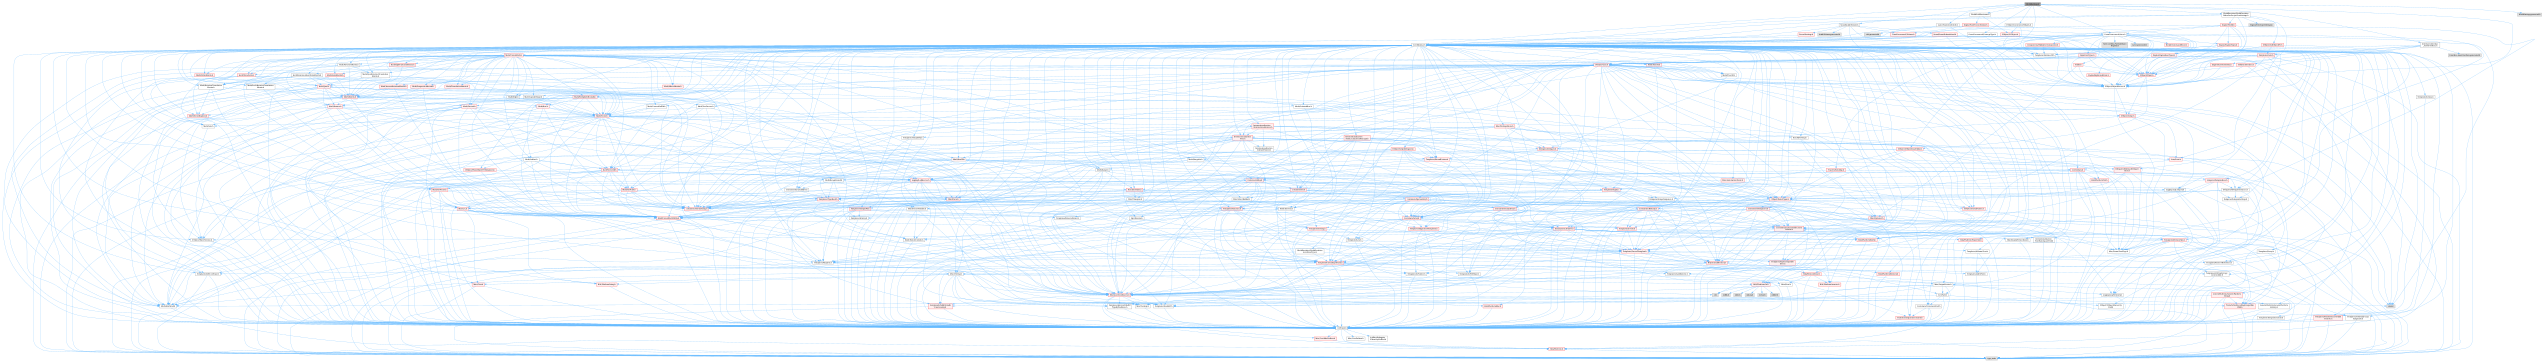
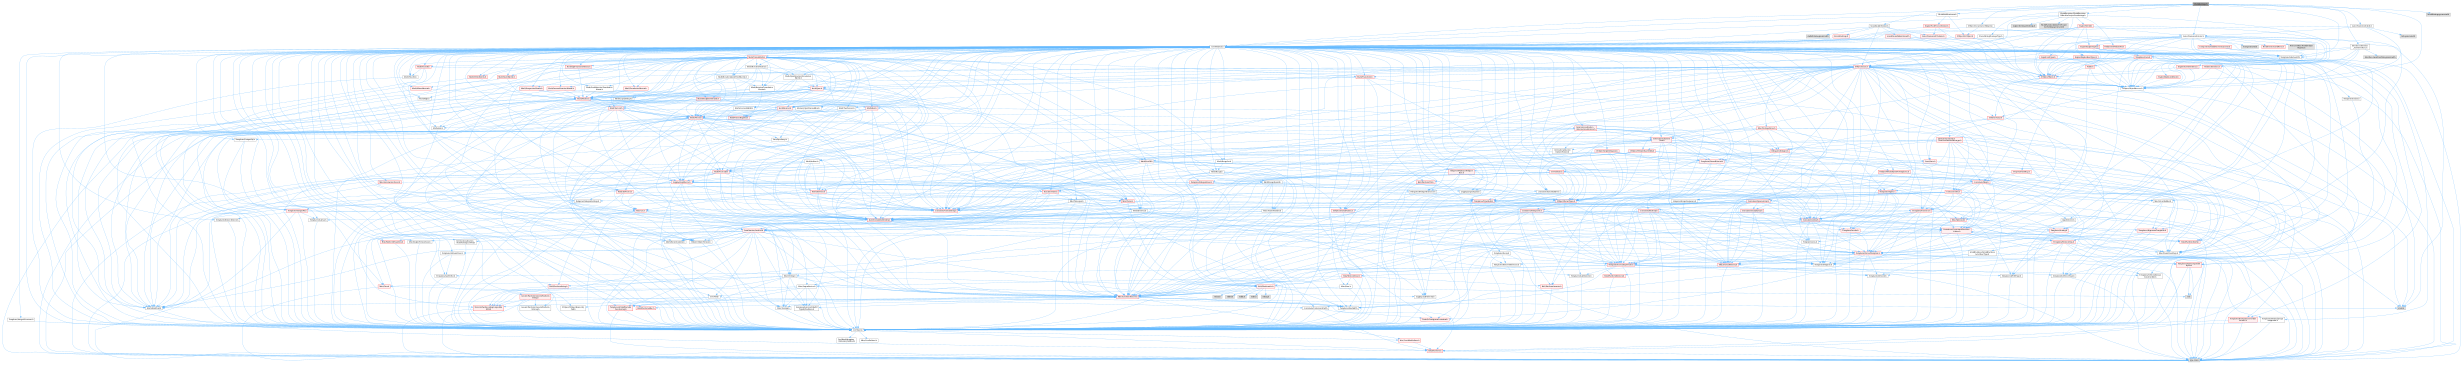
none -> (2054, 26)
(1982, 35) -> (1991, 36)
(1303, 107) -> (808, 108)
